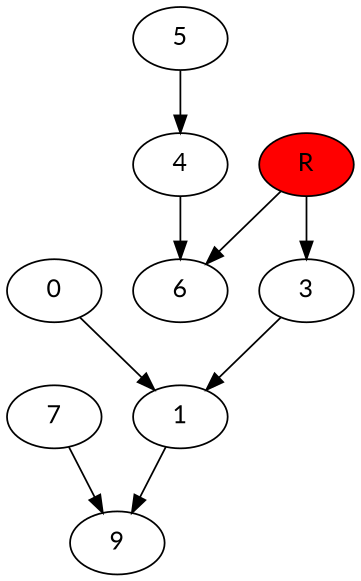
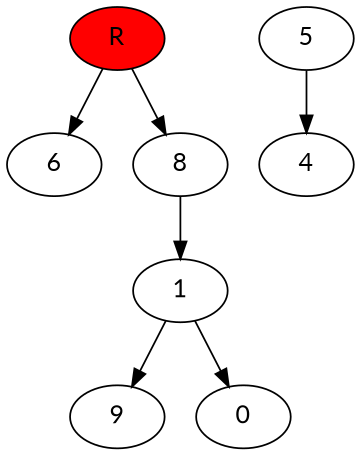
(180, 219) -> none
(306, 291) -> (180, 165)
(111, 347) -> (208, 346)
(54, 417) -> none
